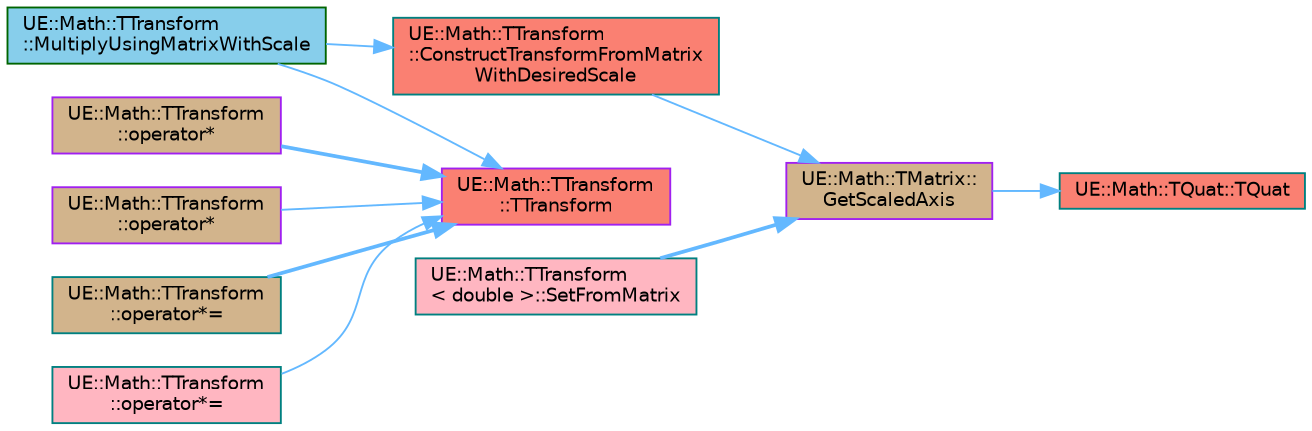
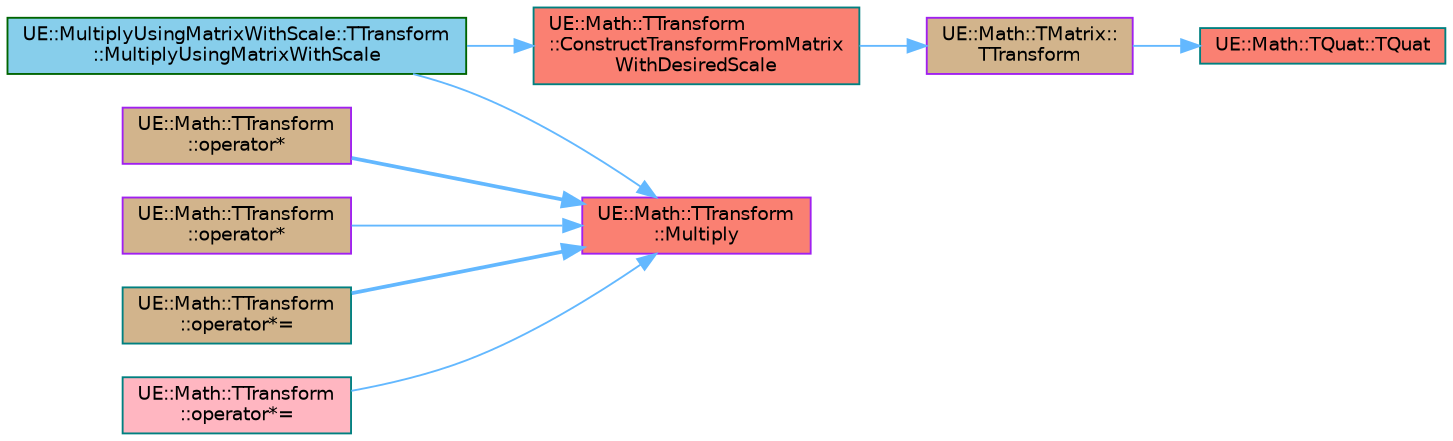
(167, 36) -> (237, 46)
(889, 191) -> (1030, 46)
(556, 197) -> (696, 226)
(556, 286) -> none
